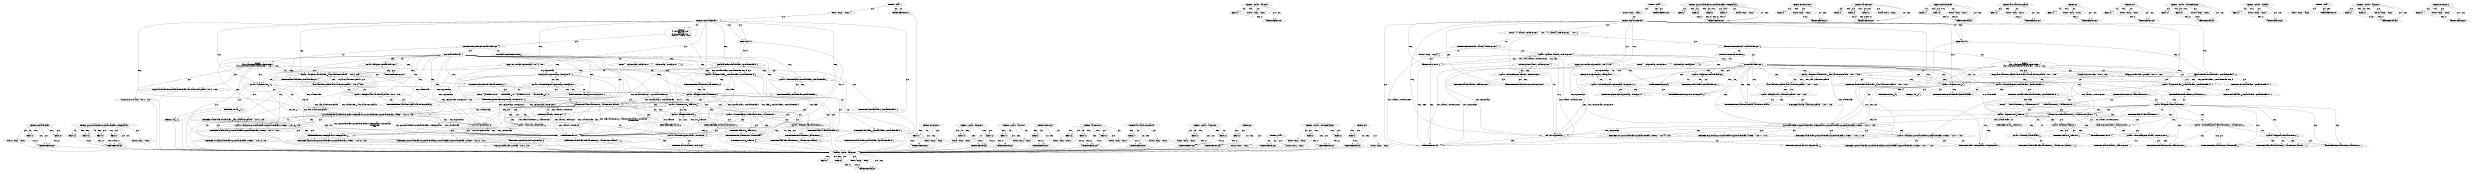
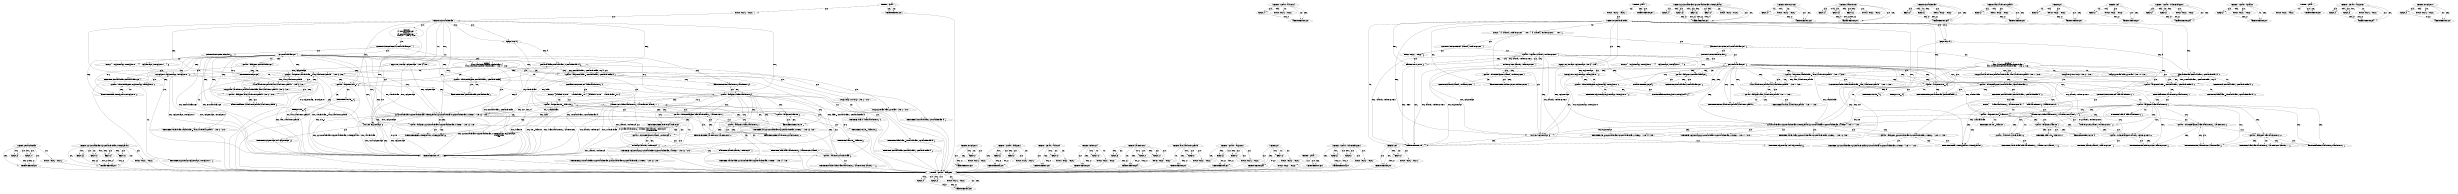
(705, 131) -> (676, 130)
(608, 144) -> (650, 140)
